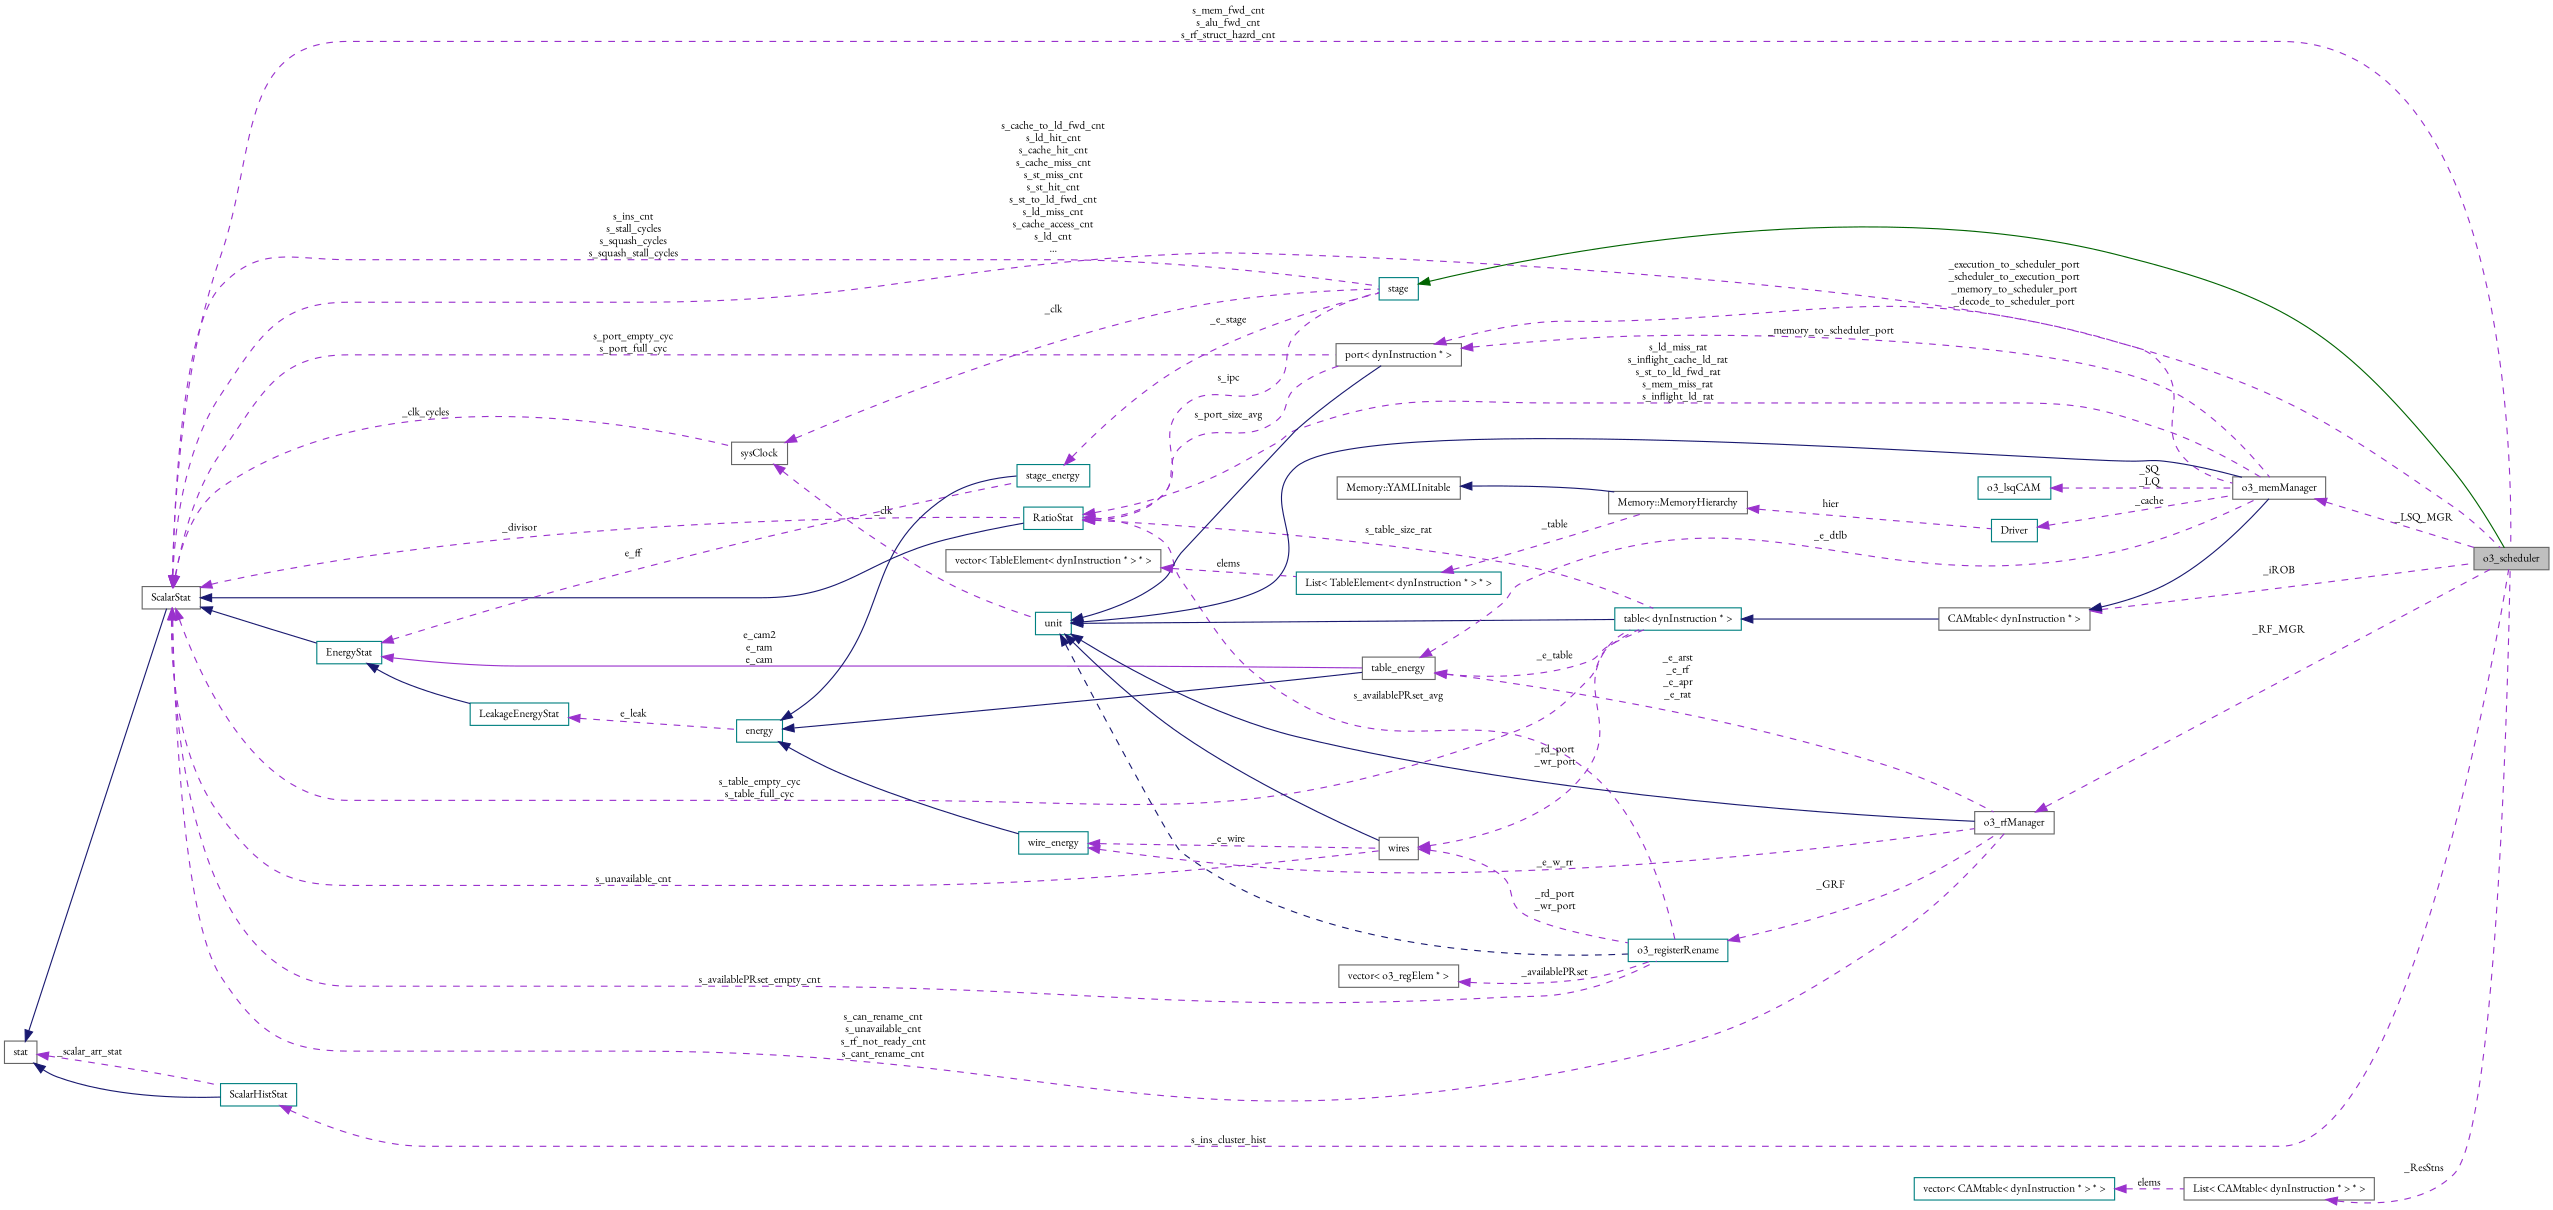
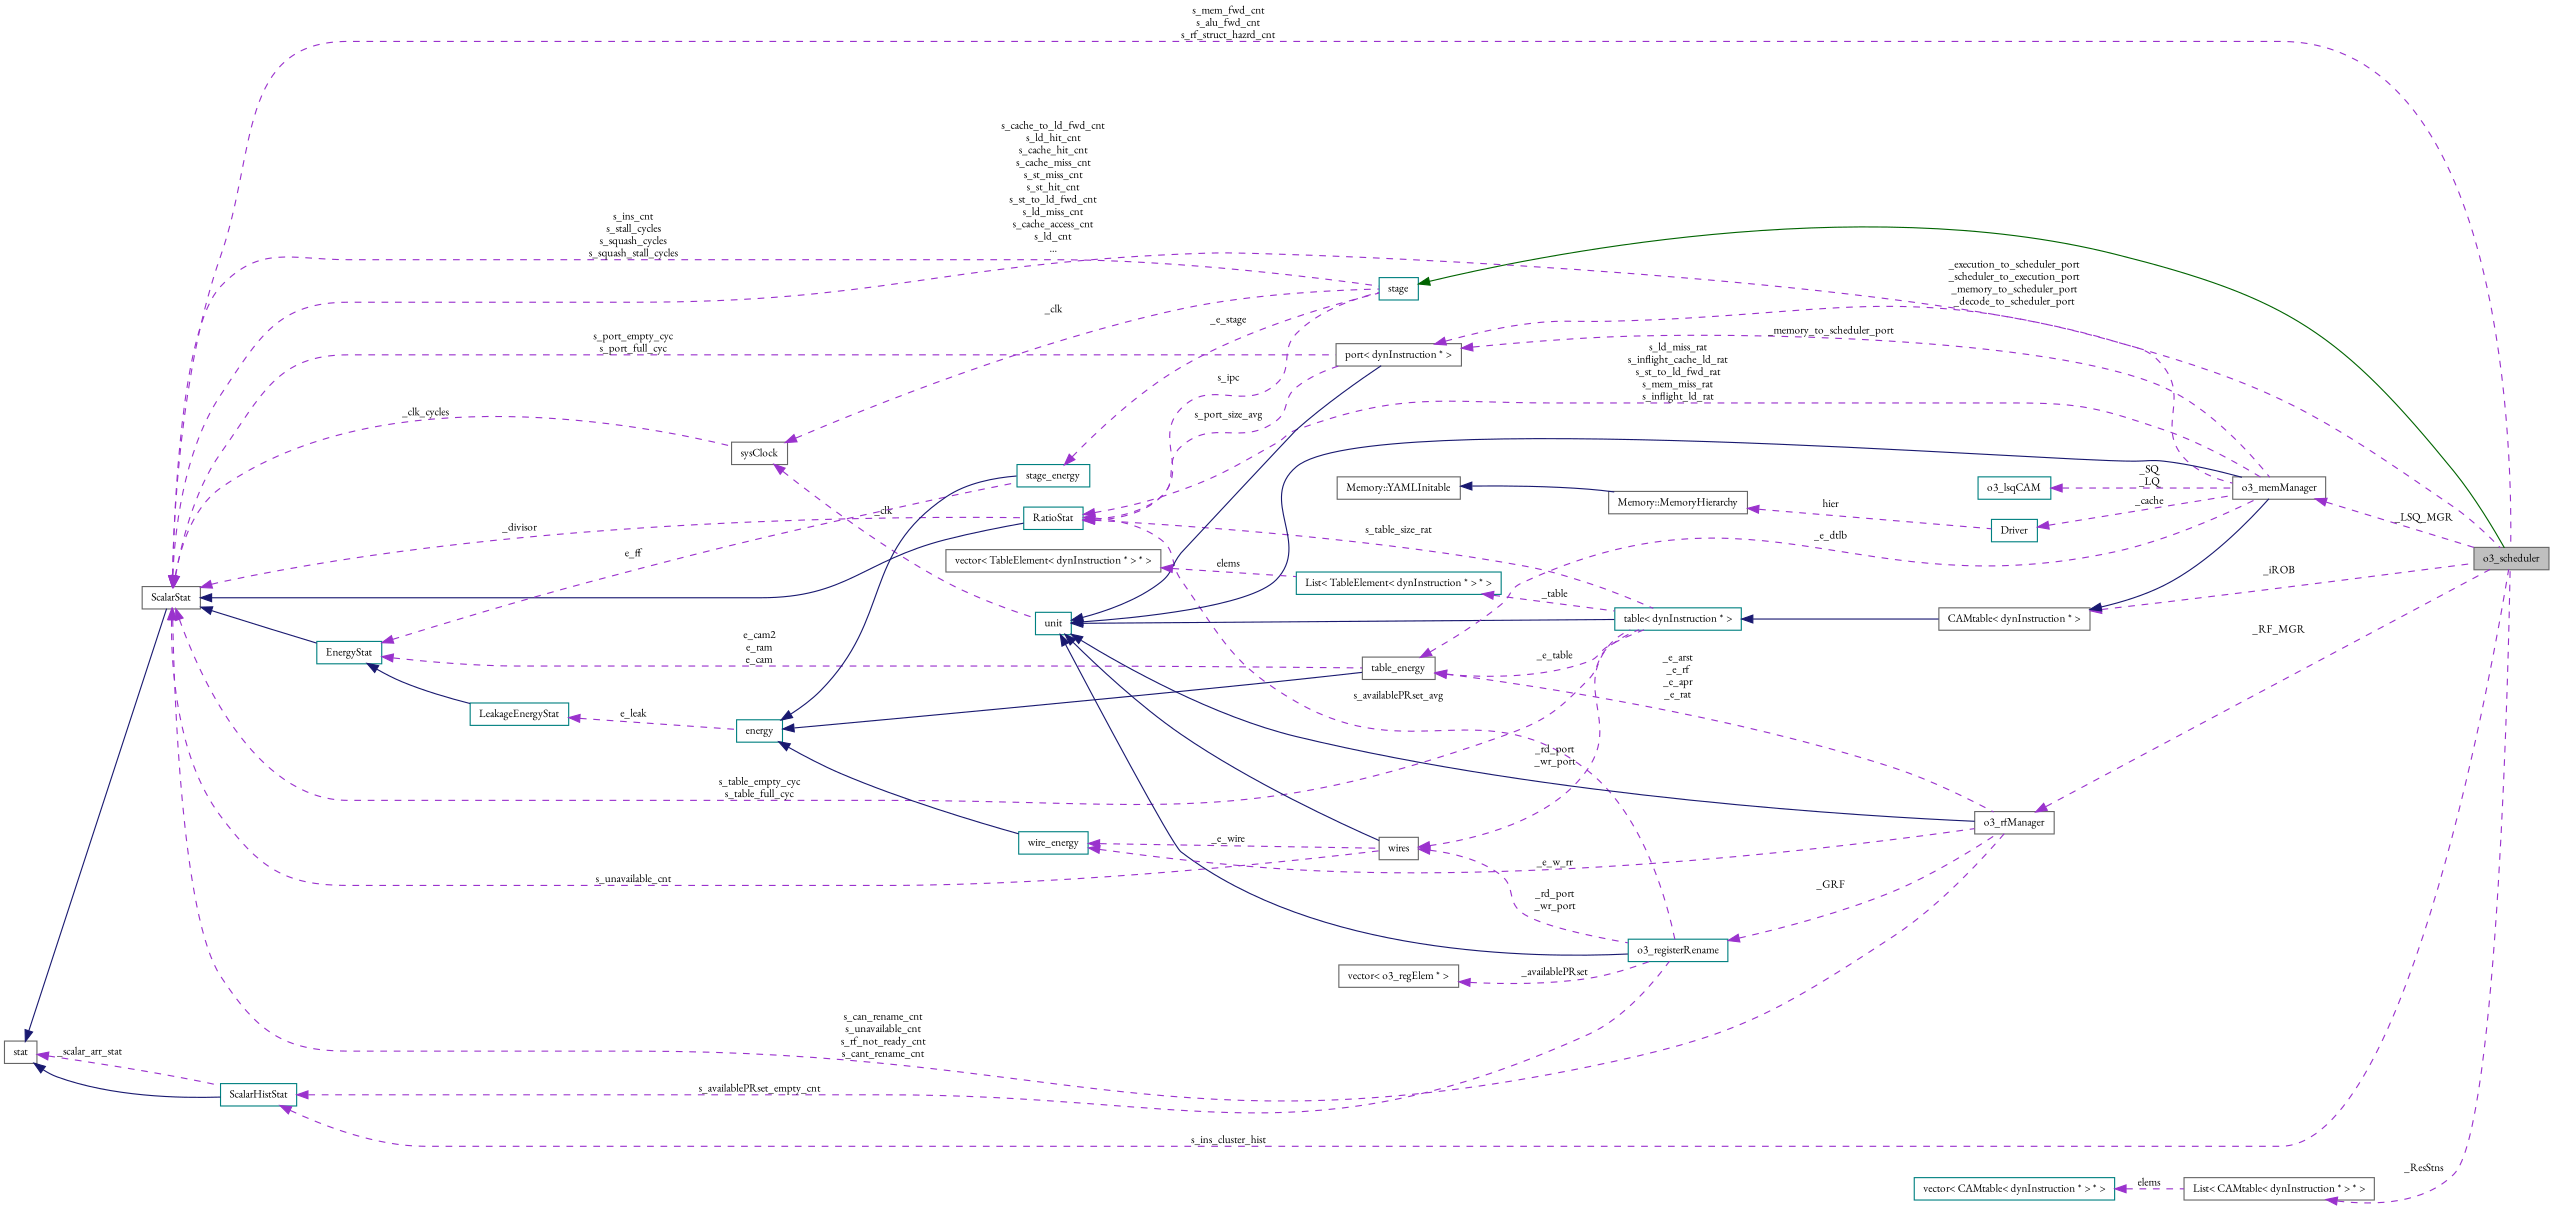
(1548, 543) -> (1554, 603)
(877, 666) -> (877, 666)
(1282, 906) -> (1282, 906)
(783, 986) -> (1010, 1099)
